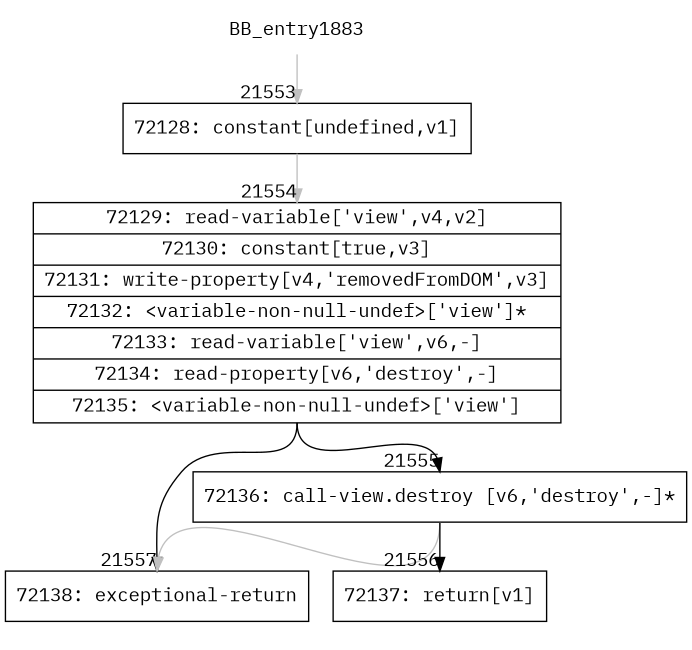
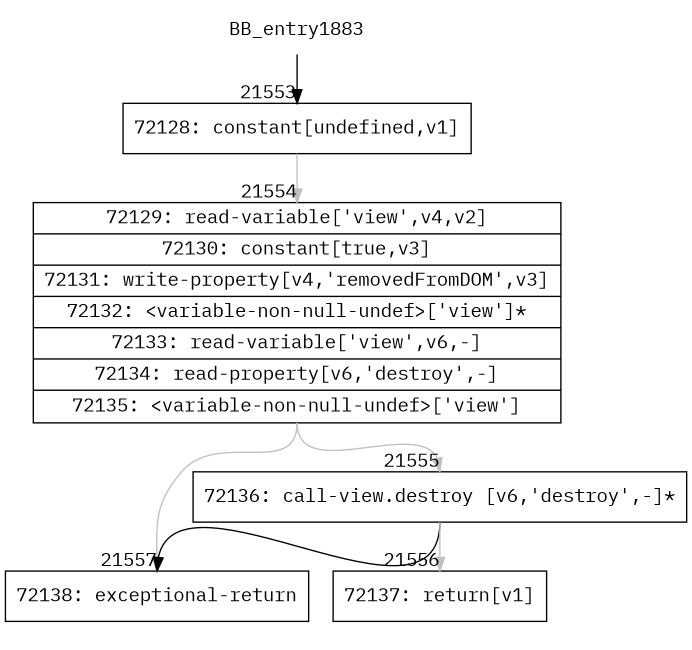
(297, 72) -> (297, 72)
(362, 448) -> (362, 448)
(200, 459) -> (200, 459)
(305, 548) -> (305, 548)
(440, 548) -> (440, 548)
